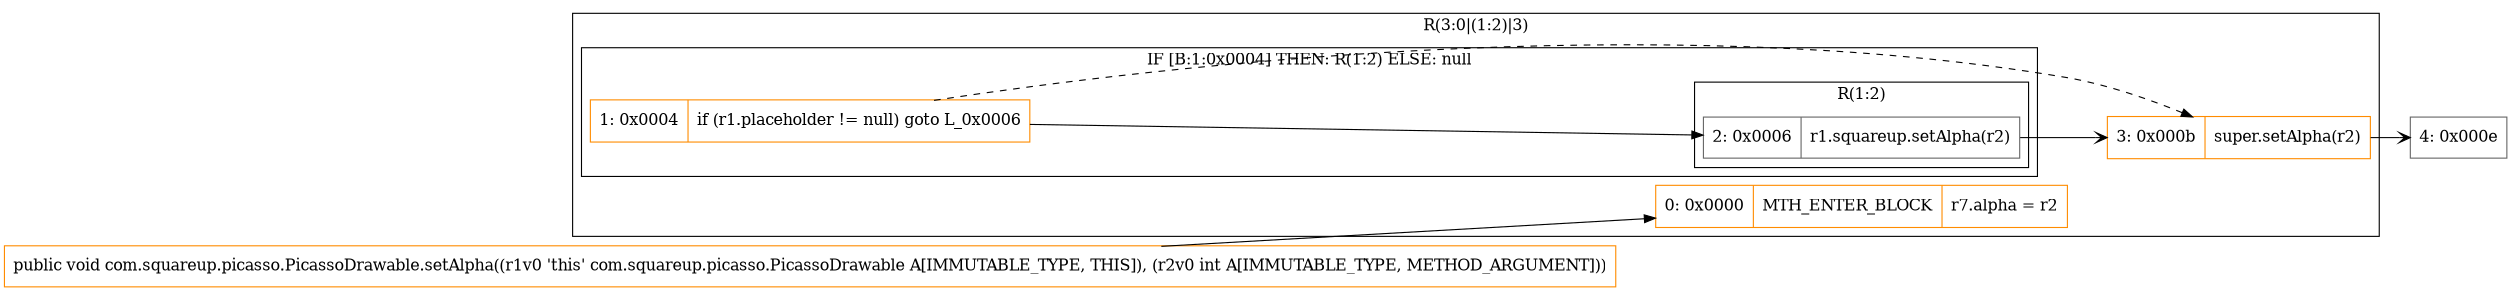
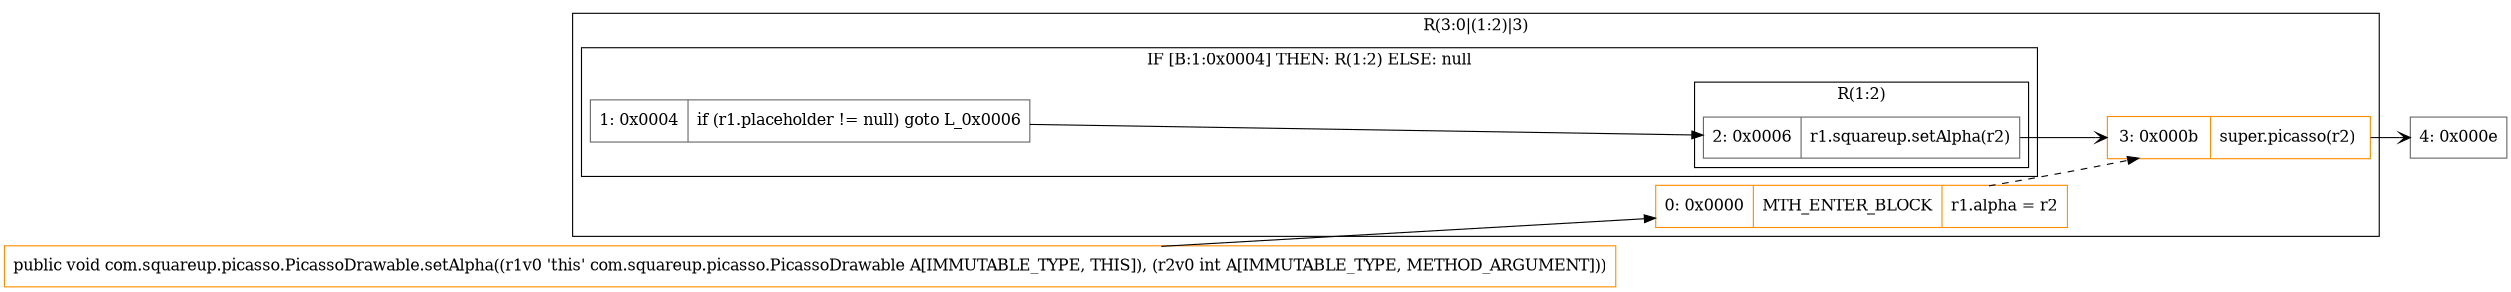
(1340, 56) -> (2058, 174)
(810, 121) -> (810, 121)
(2288, 137) -> (2288, 137)
(2005, 206) -> (2005, 206)
